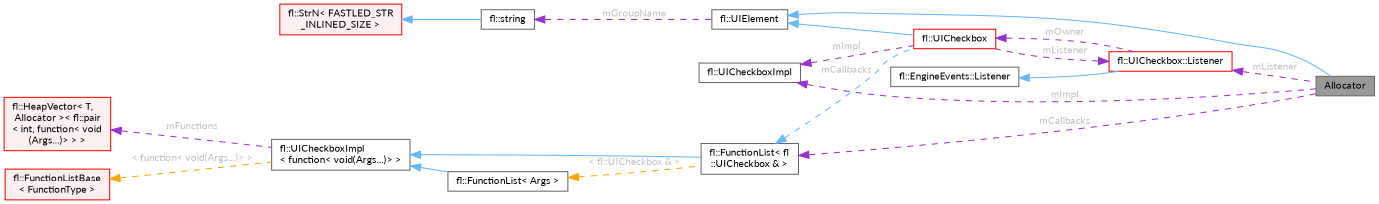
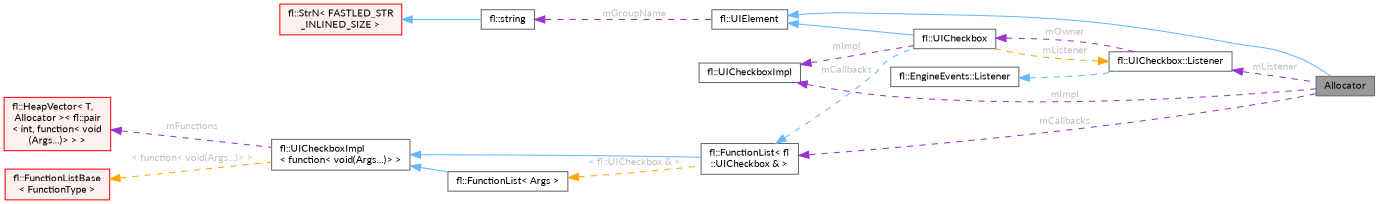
(955, 39) -> (955, 39)
(1046, 57) -> (1046, 57)
(1171, 61) -> (1171, 61)
(1074, 76) -> (1074, 76)
